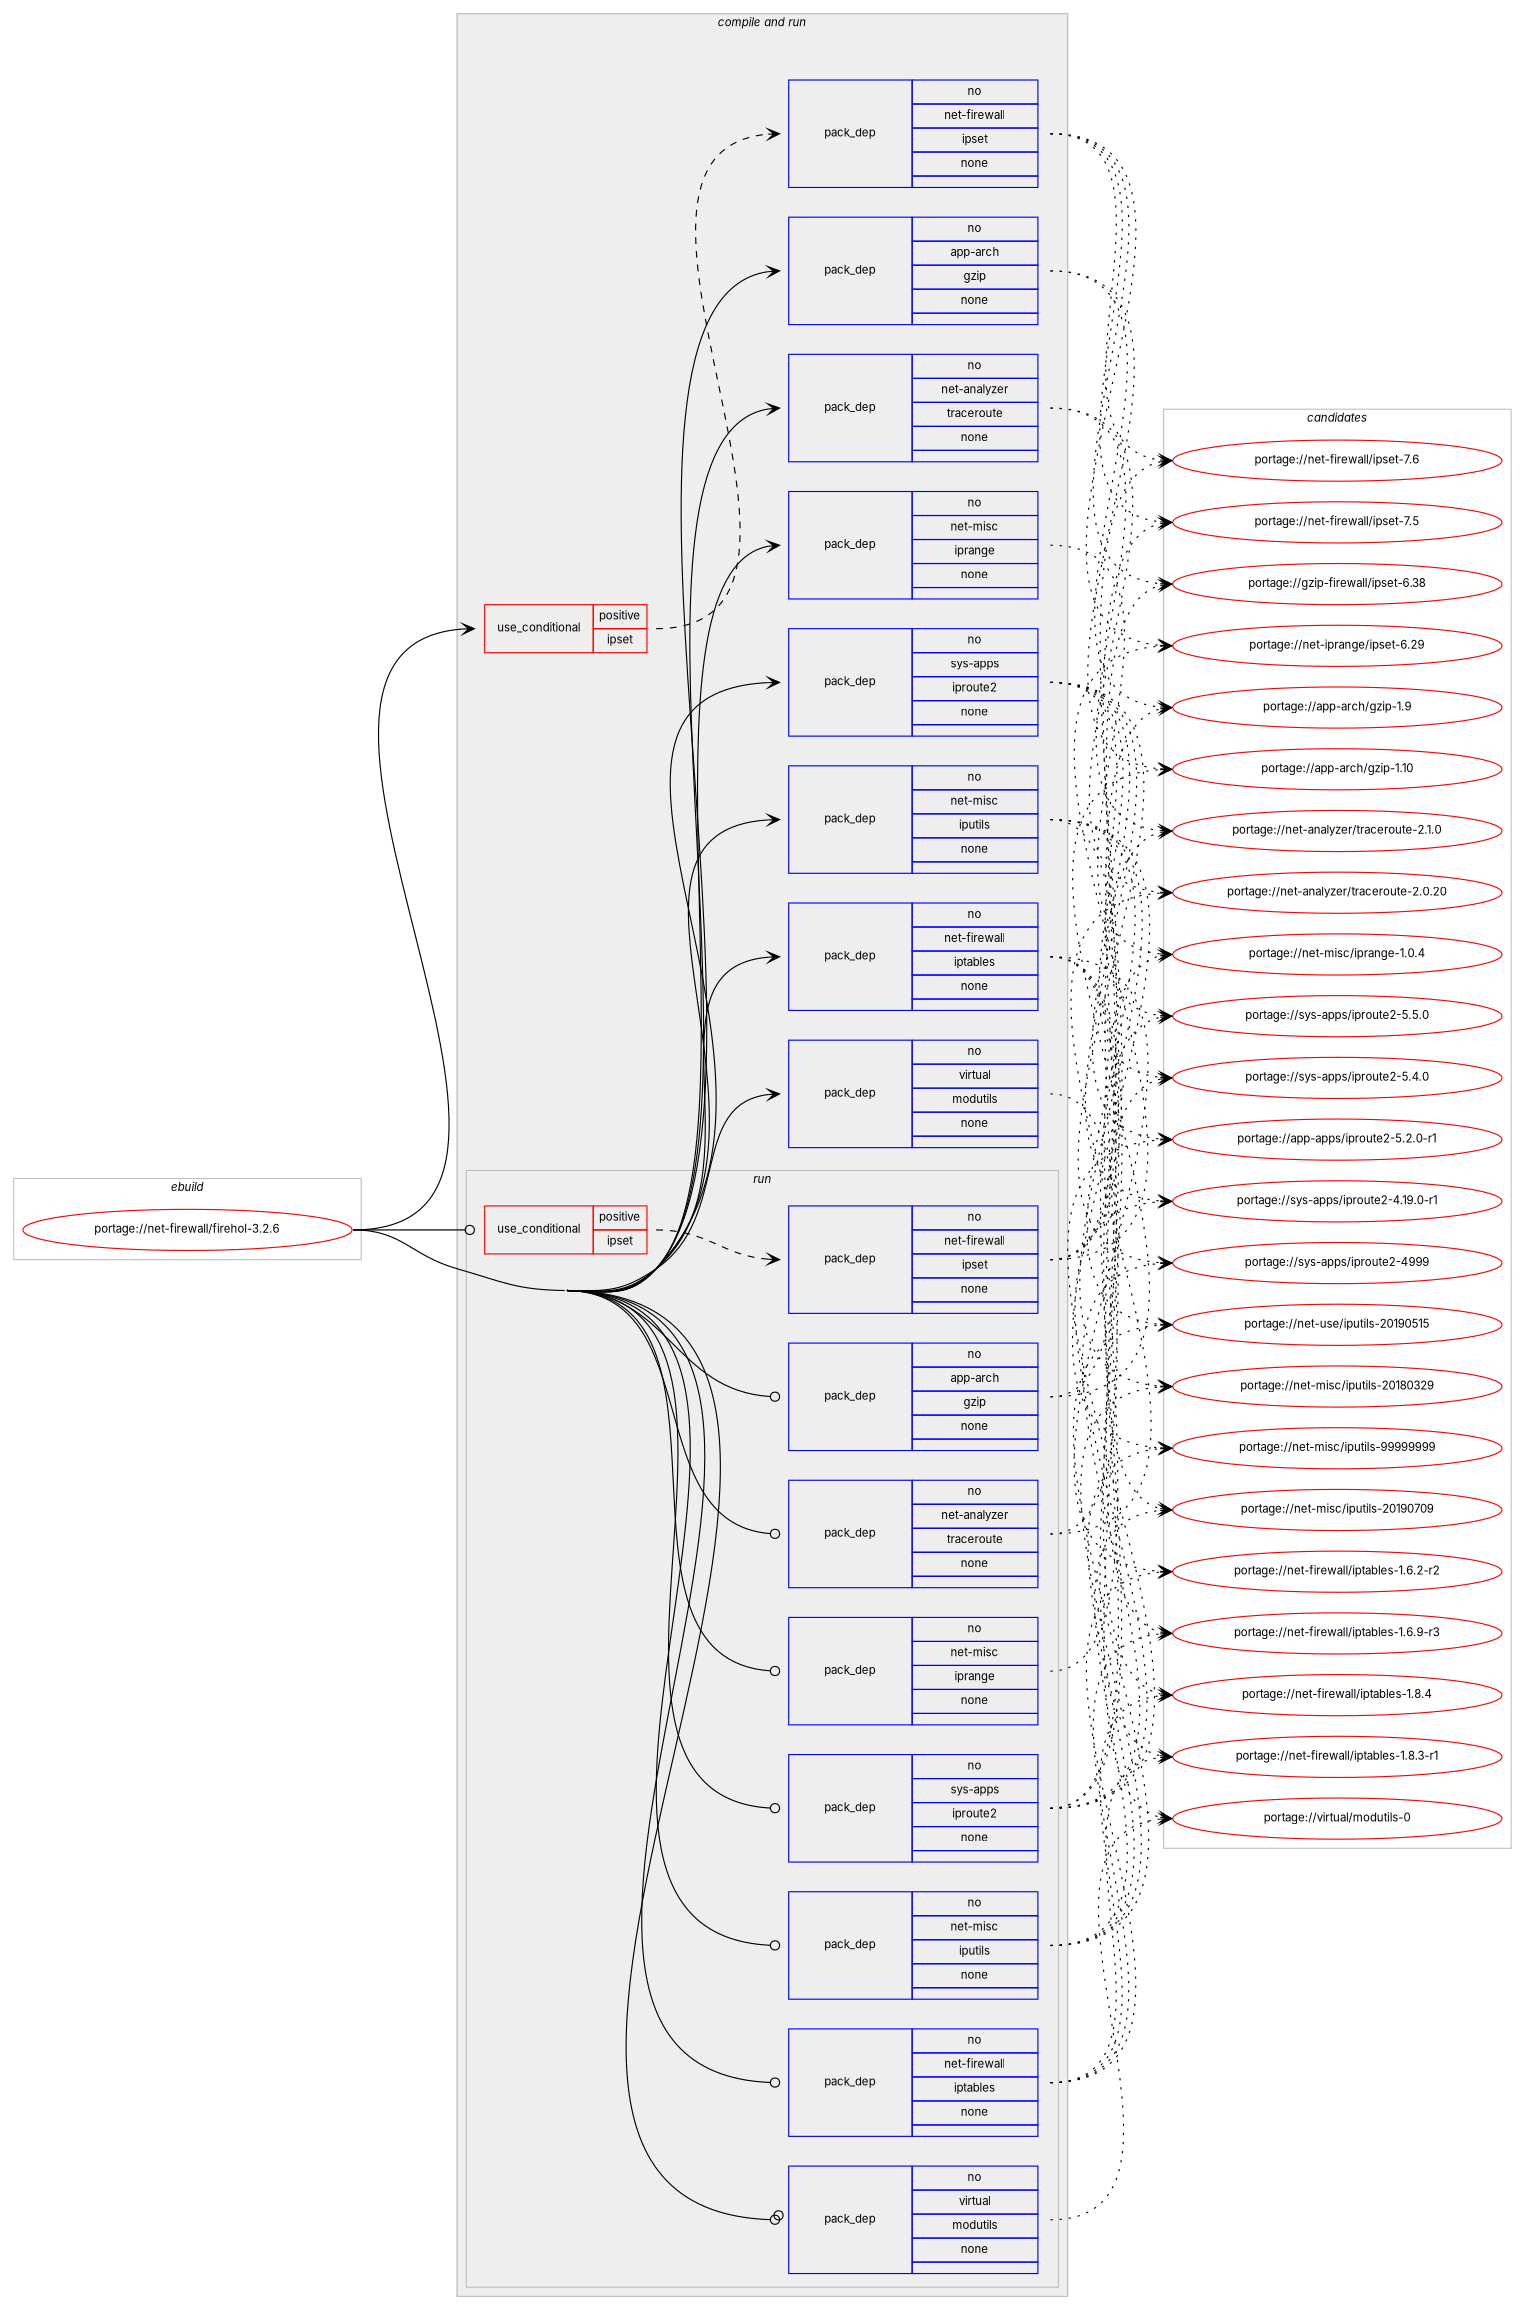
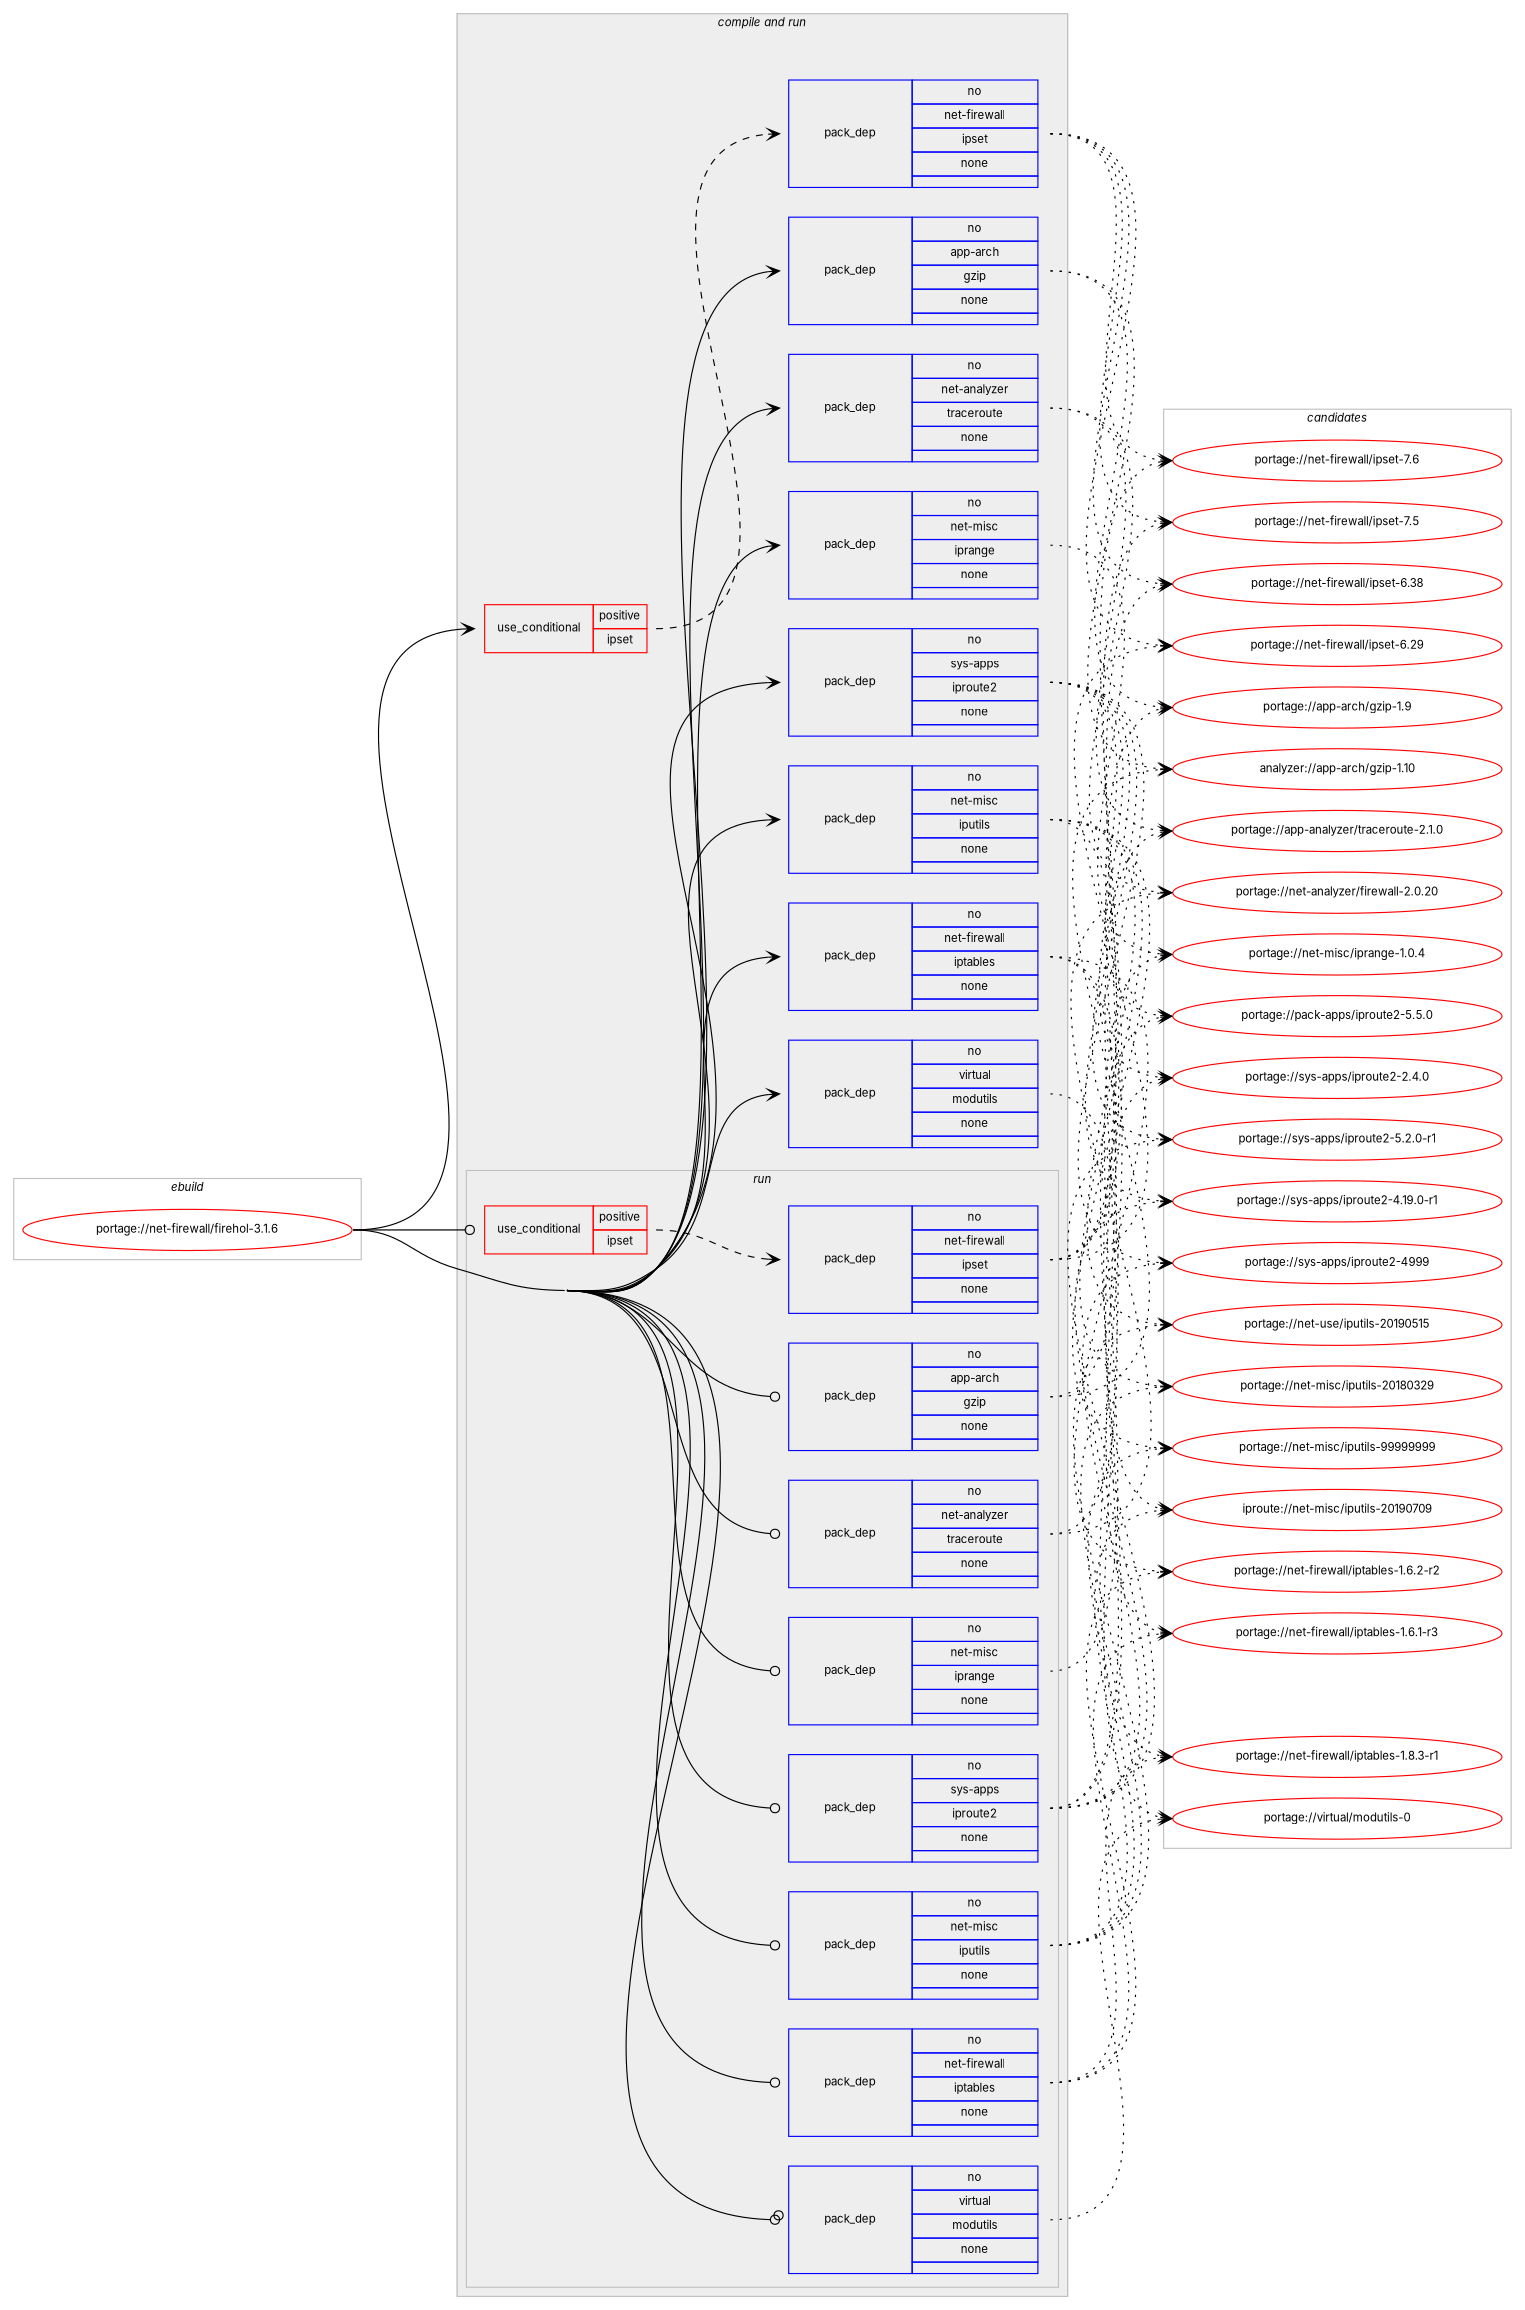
(1337, 584) -> (1337, 584)
(1337, 646) -> (1337, 646)
(1337, 769) -> (1337, 769)
(1337, 831) -> (1337, 831)
(1337, 893) -> (1337, 893)
(1337, 1016) -> (1337, 1016)
(1337, 1078) -> (1337, 1078)
(1337, 1140) -> (1337, 1140)
(187, 1230) -> (187, 1230)
(1337, 1510) -> (1337, 1510)
(1337, 1633) -> (1337, 1633)
(1337, 1695) -> none
